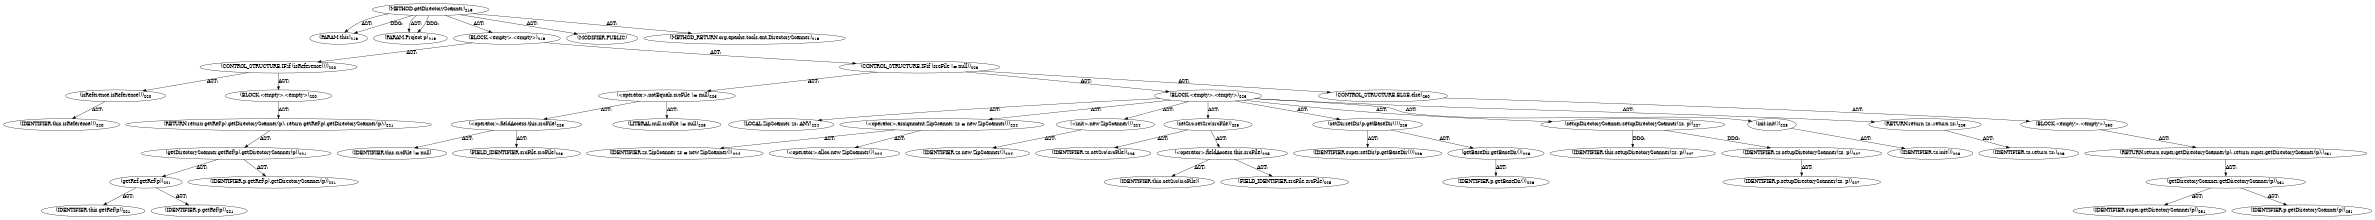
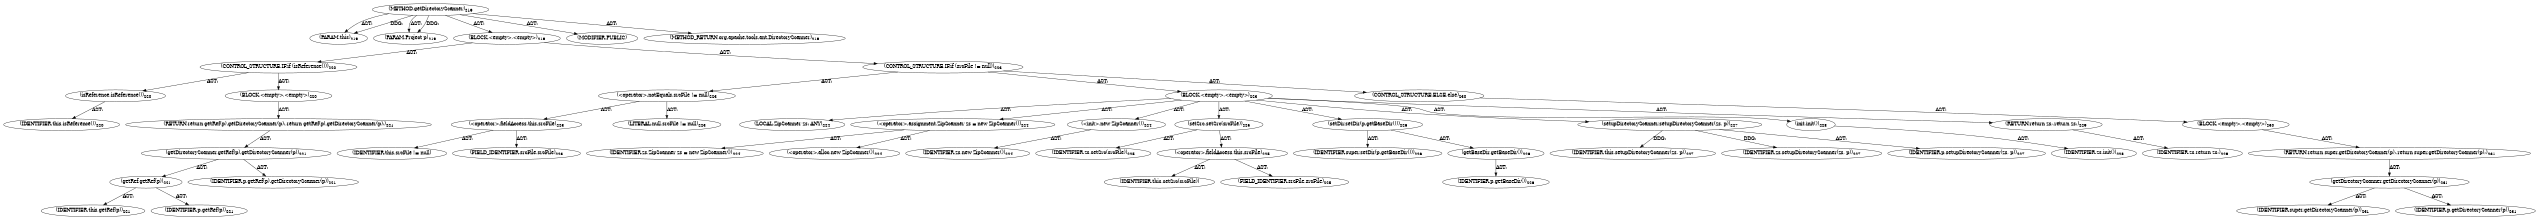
(1802, 166) -> (1818, 139)
